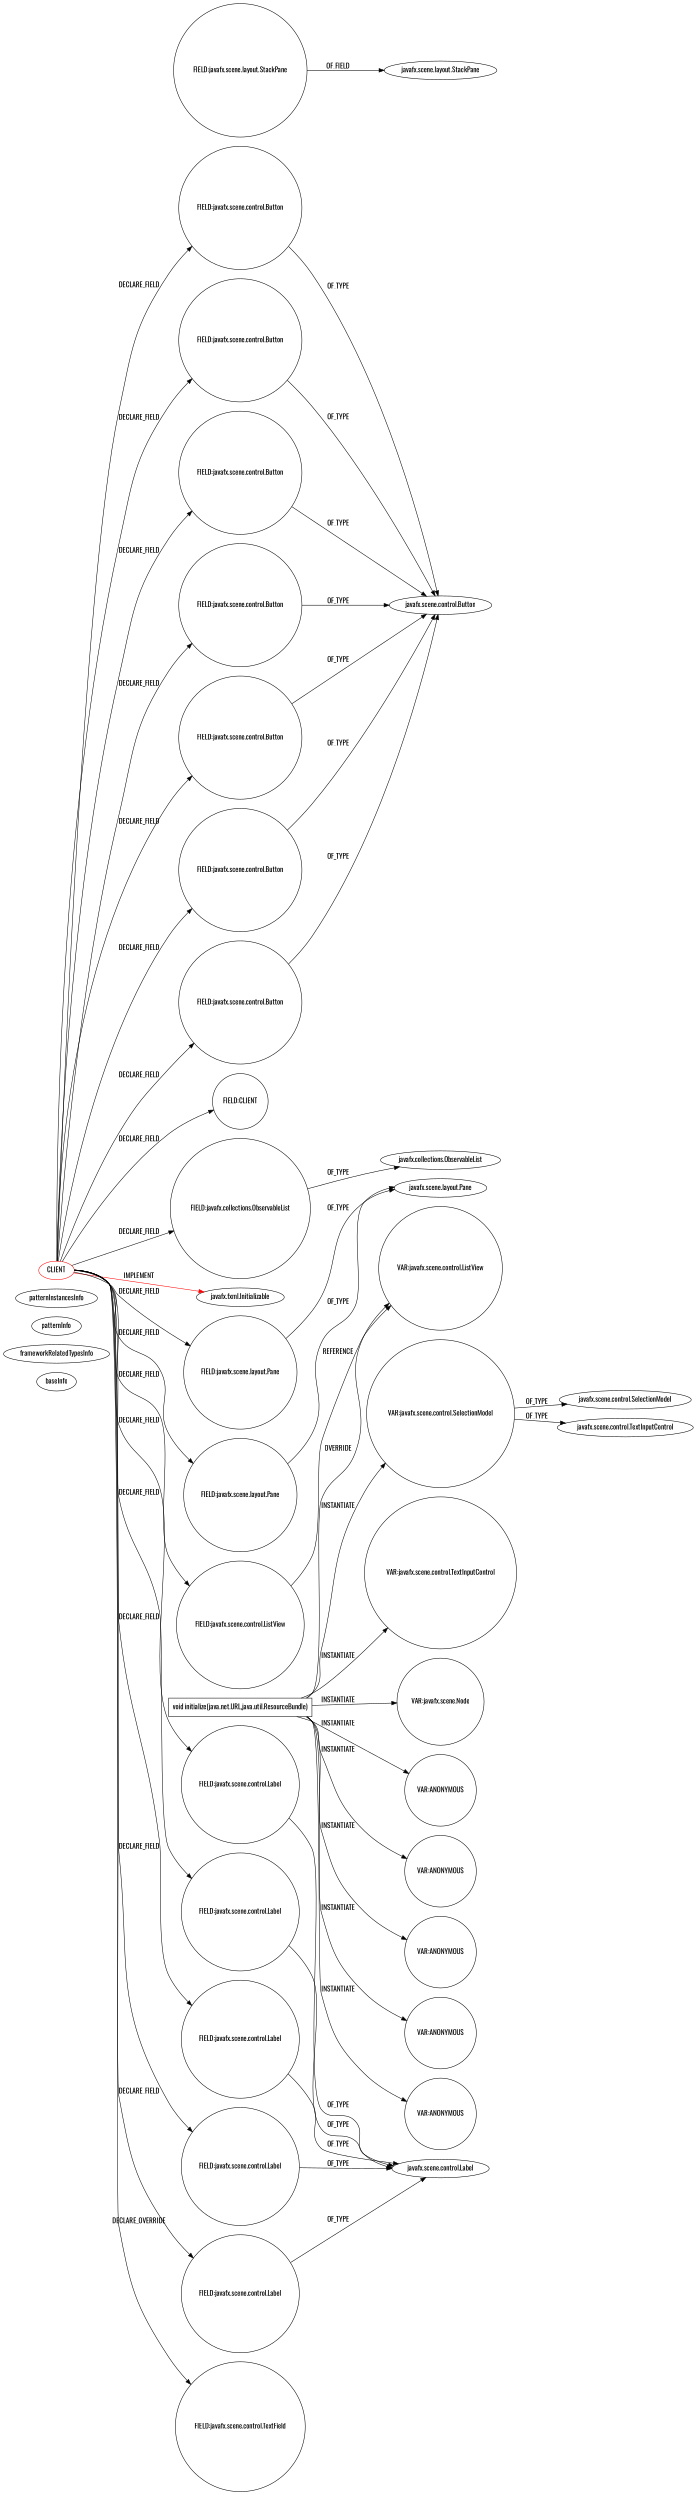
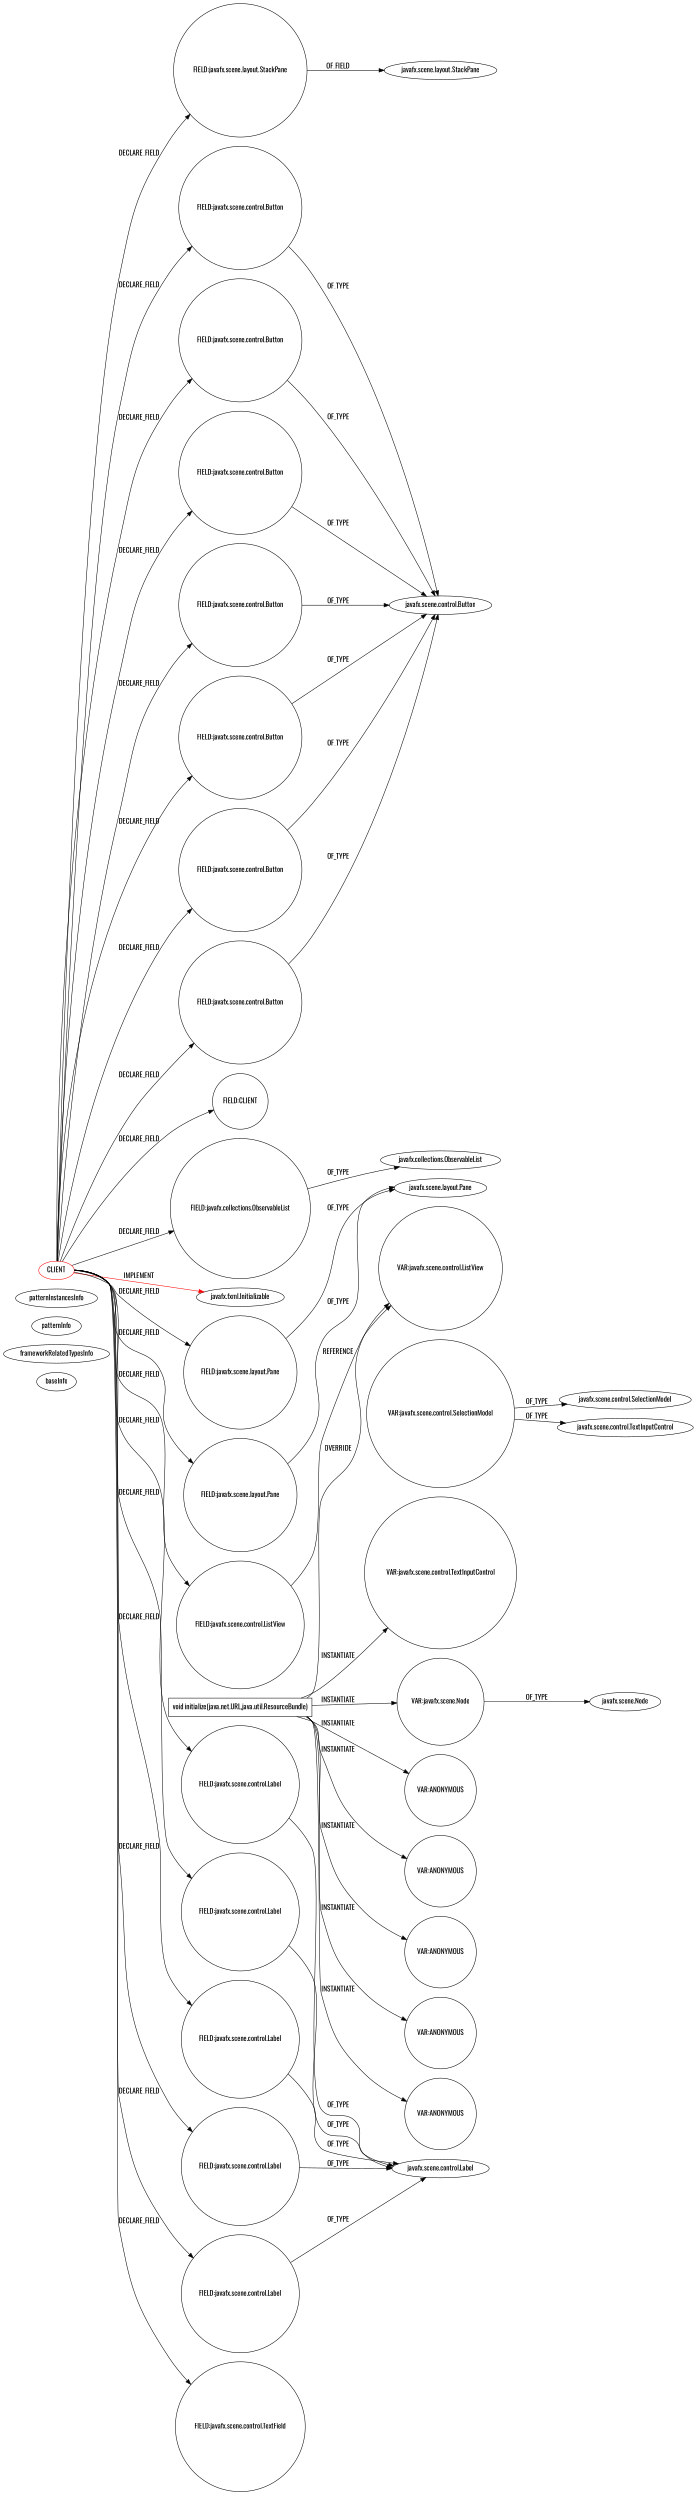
none -> (80, 681)
(334, 1580) -> none
none -> (625, 1702)
(139, 2221) -> (139, 2221)
